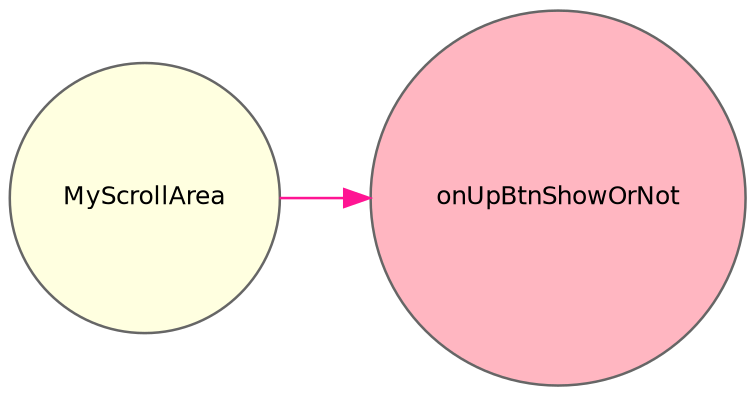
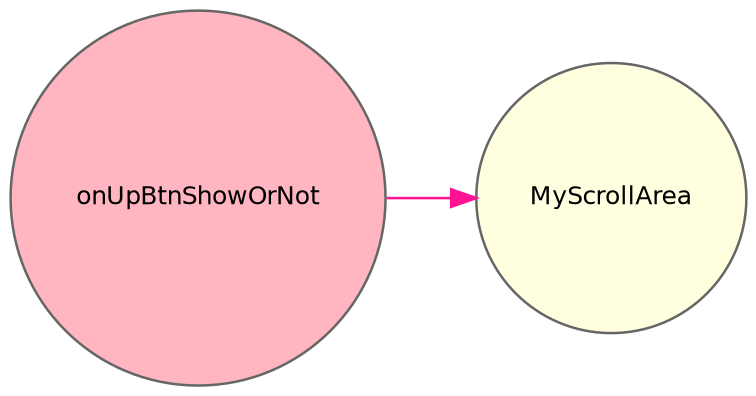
(312, 198) -> (419, 198)
